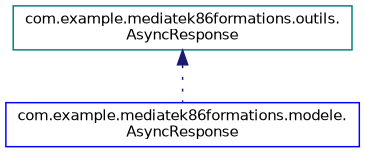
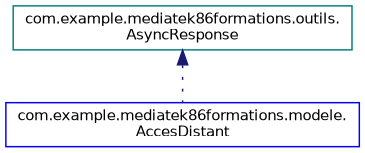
(183, 125) -> (183, 125)
